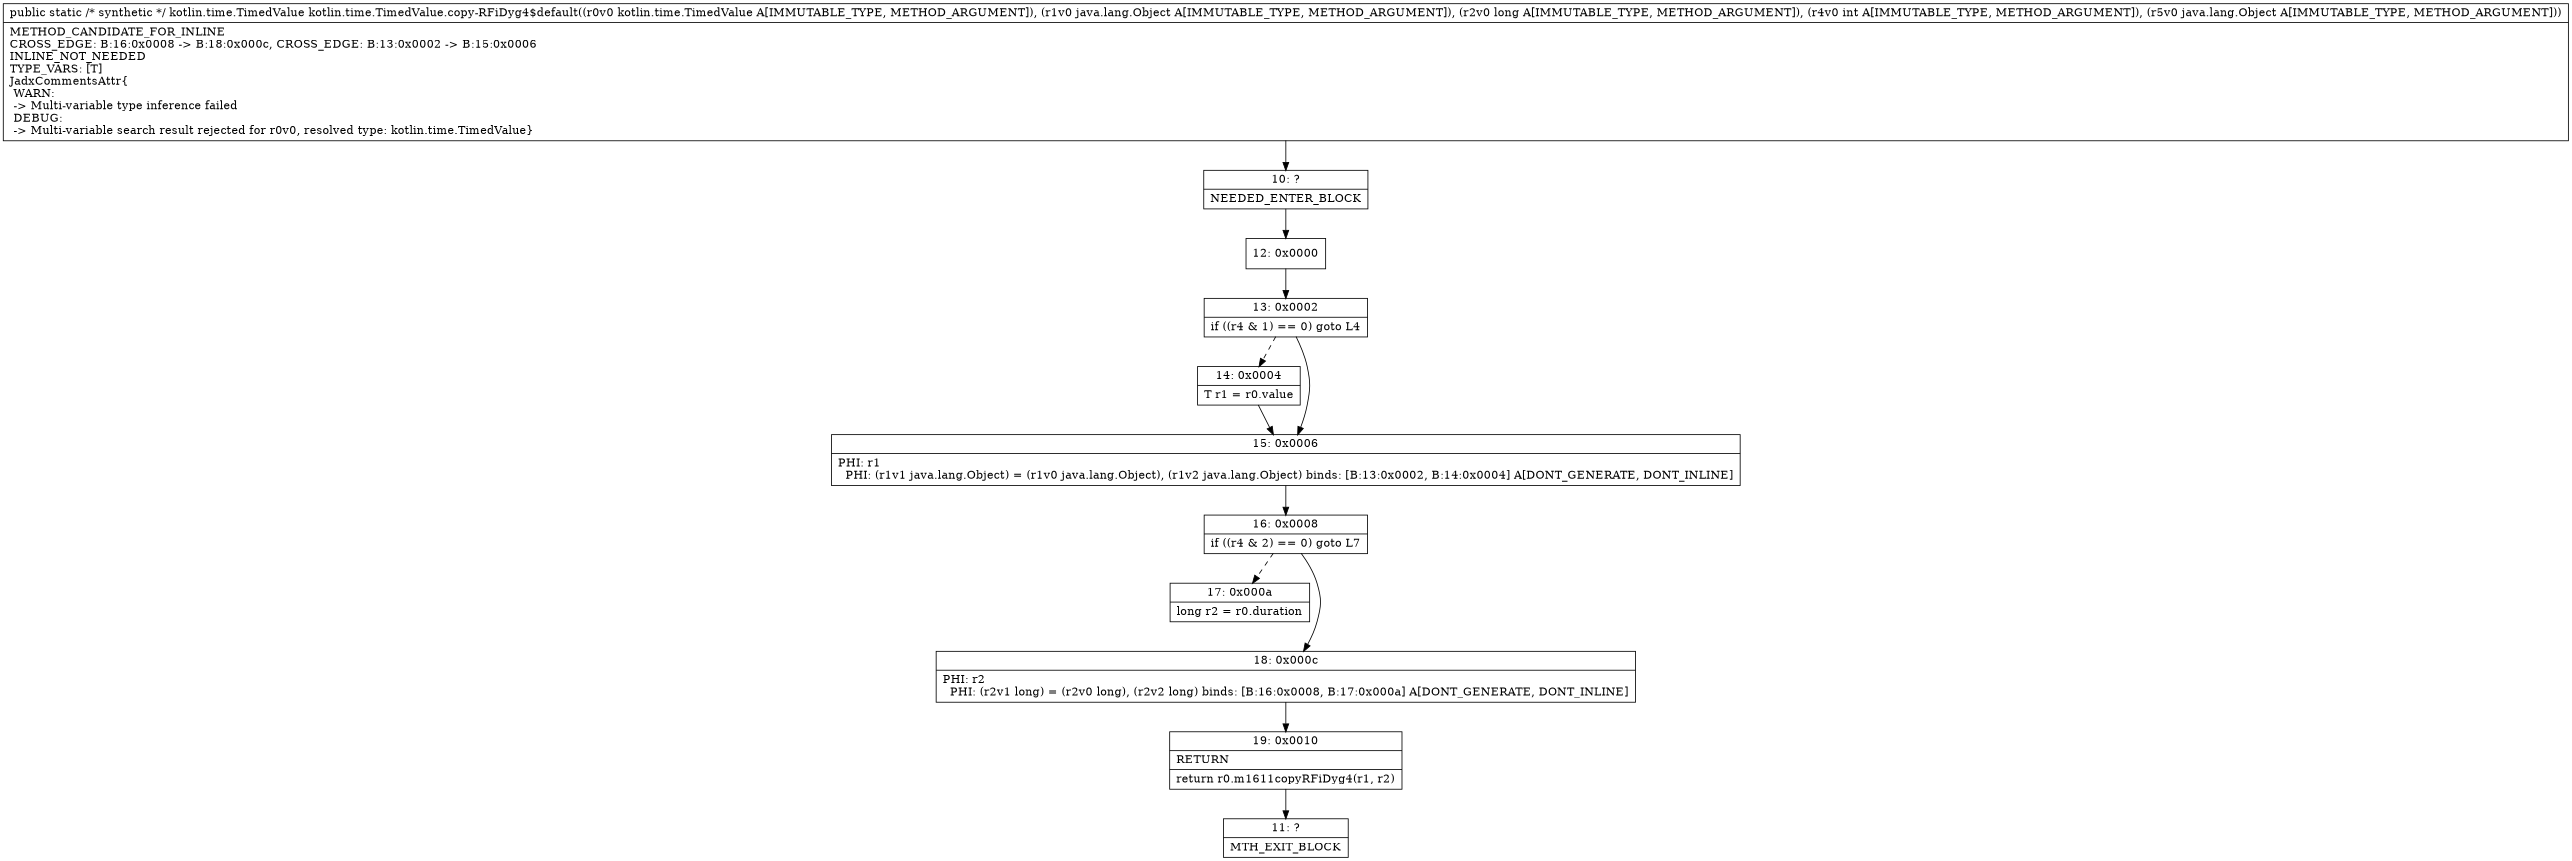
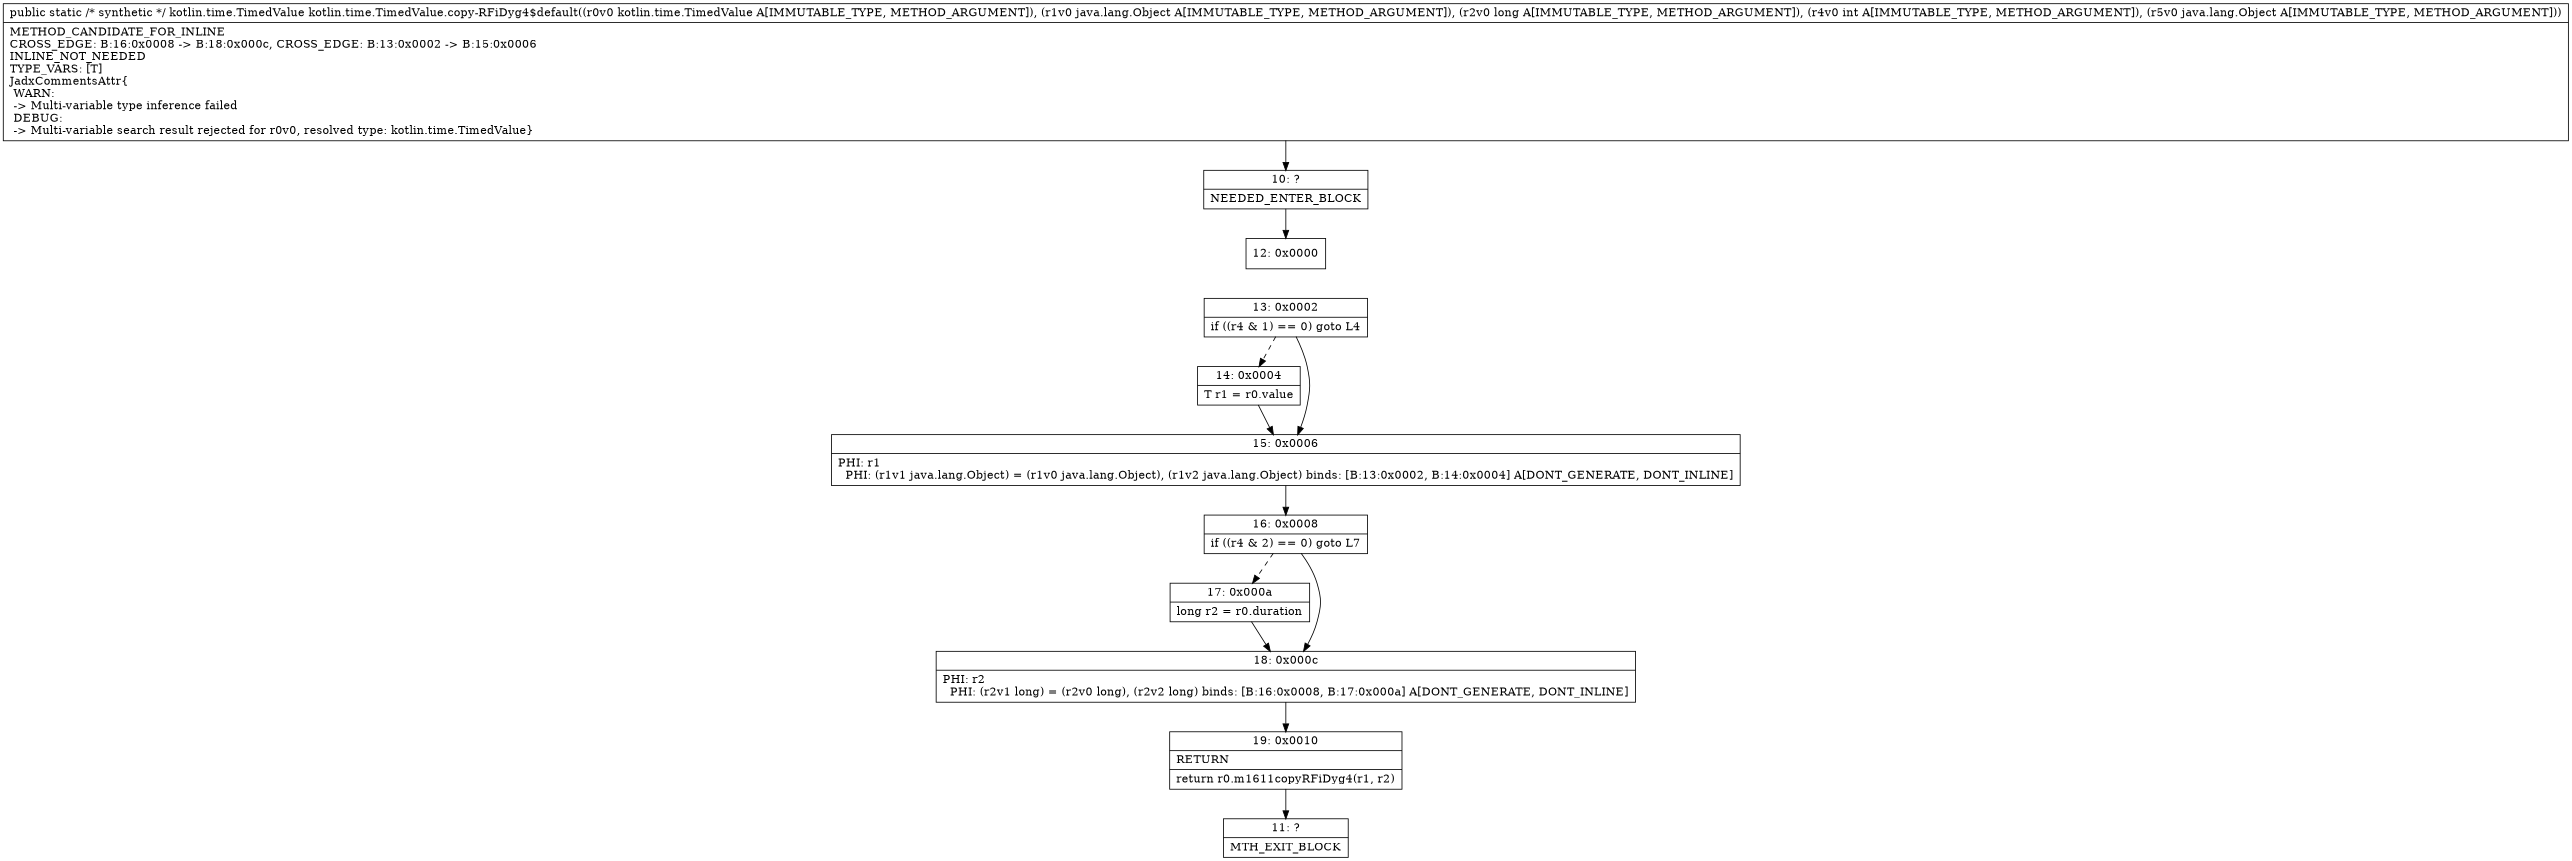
(1286, 280) -> none
none -> (1259, 633)
